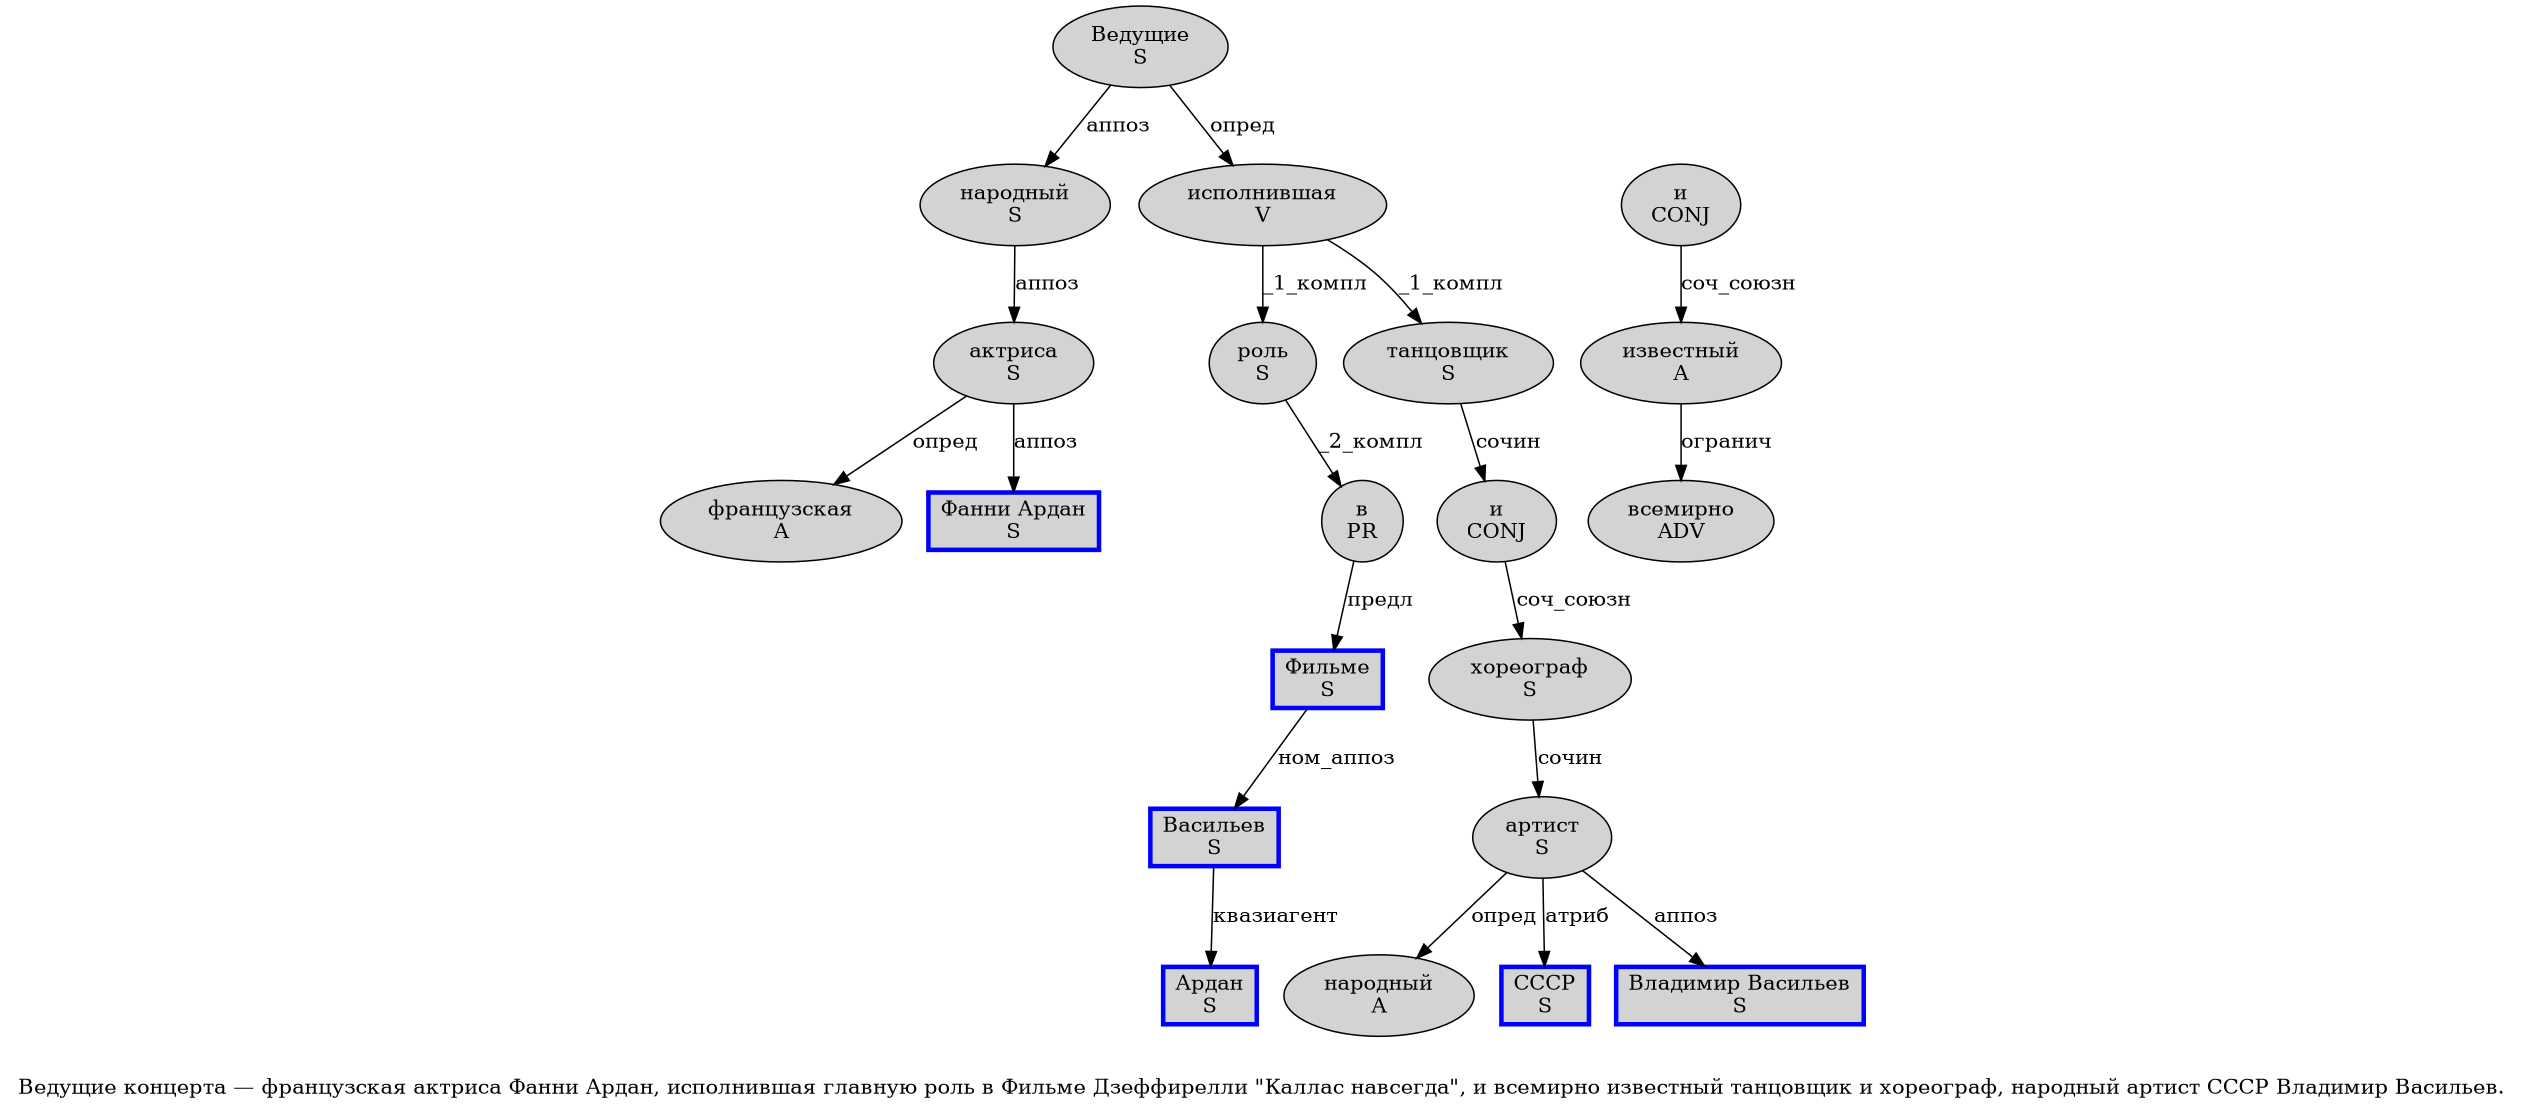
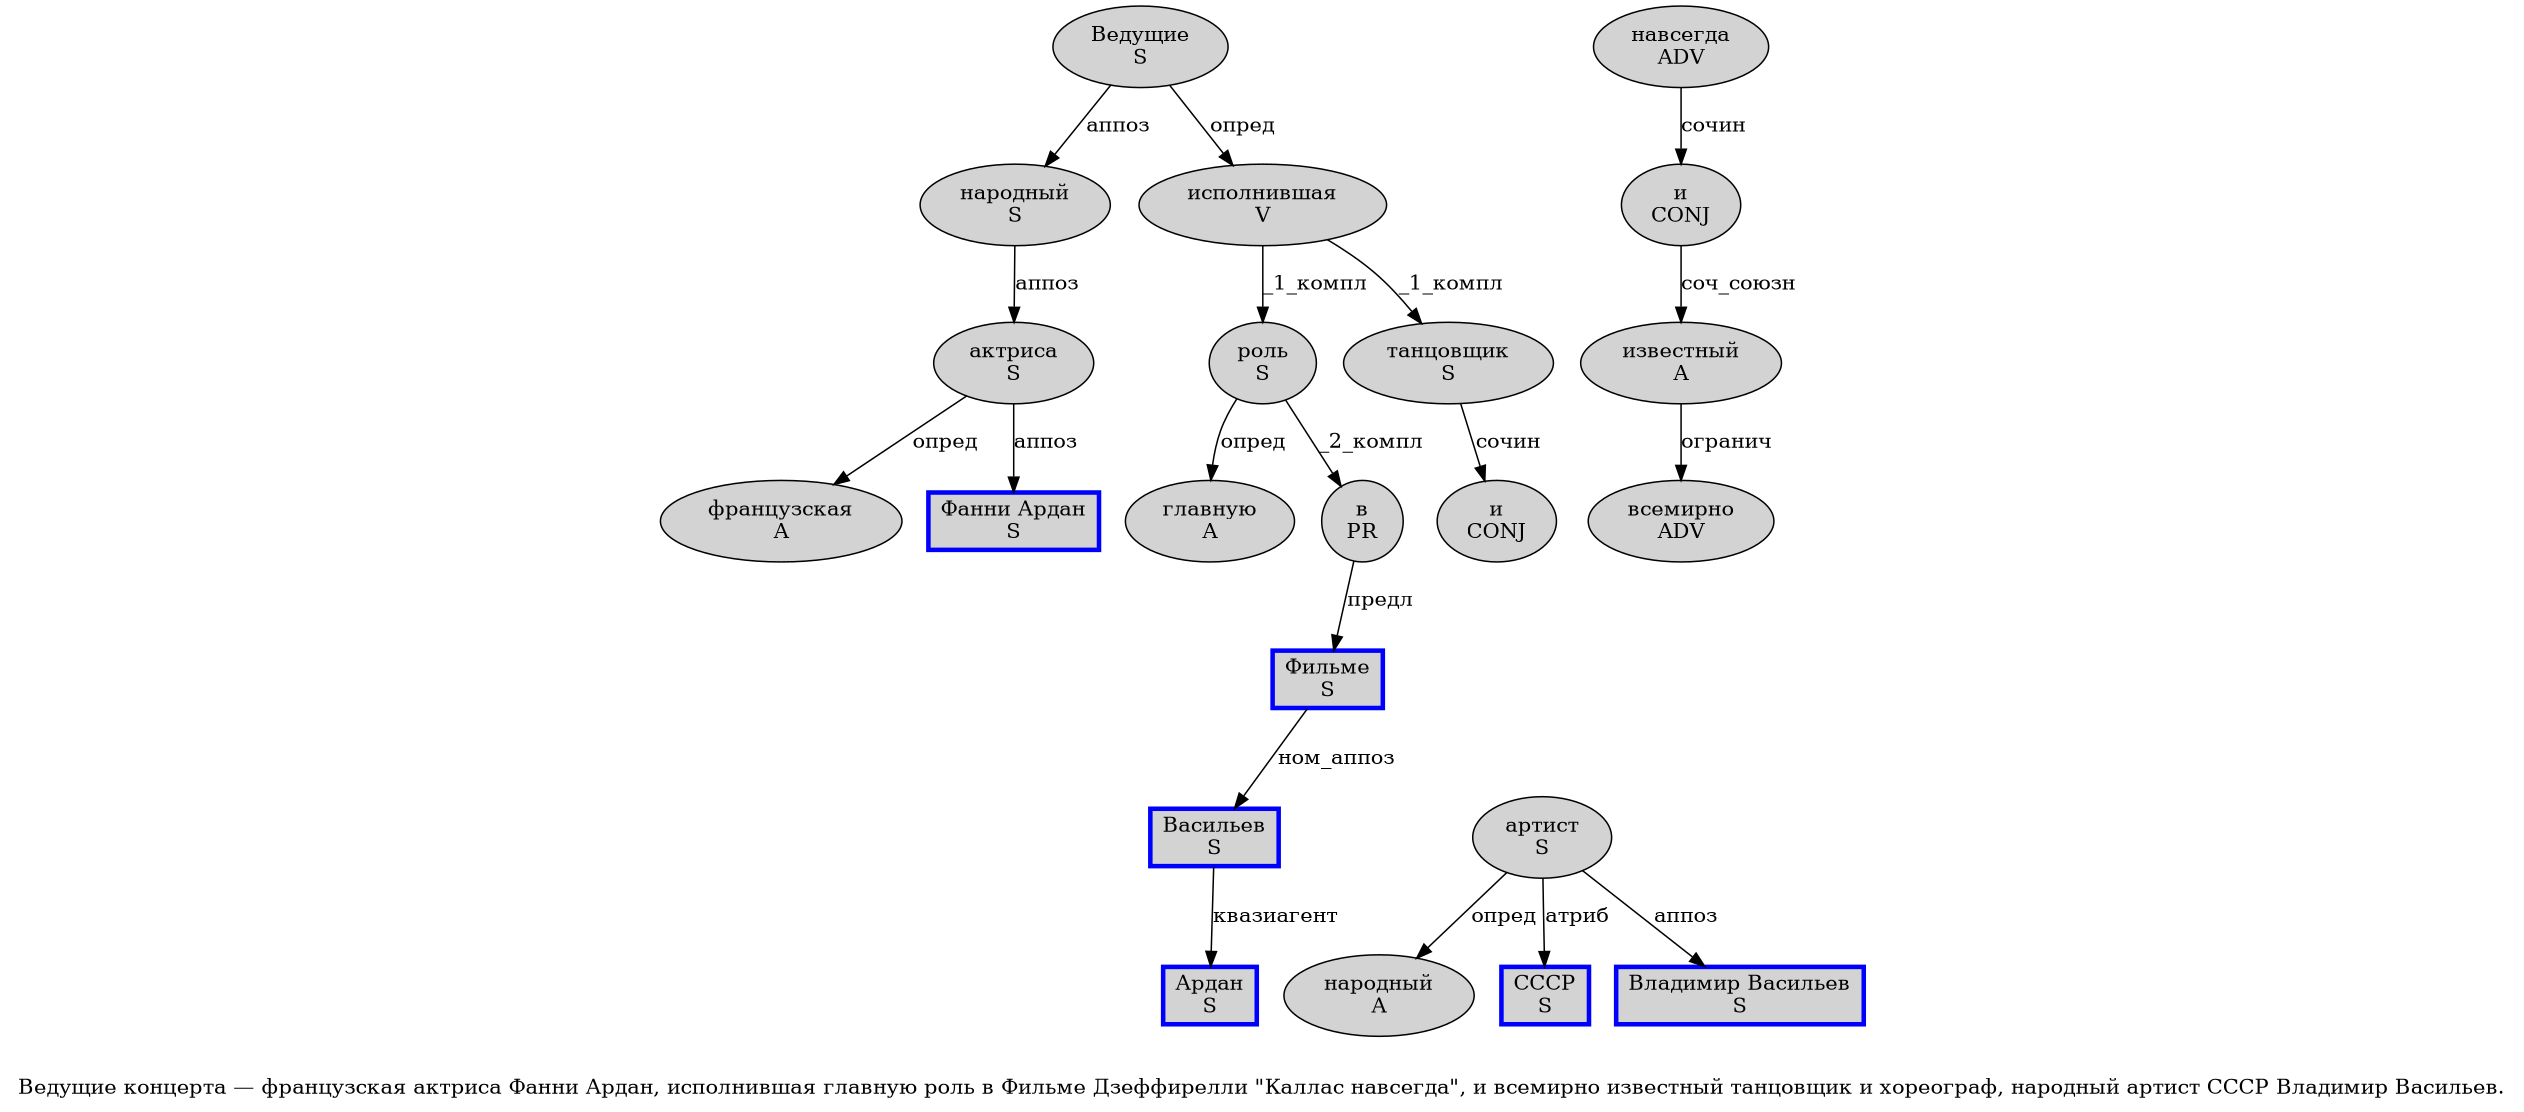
none -> (1681, 47)
none -> (1210, 521)
(1530, 679) -> none
